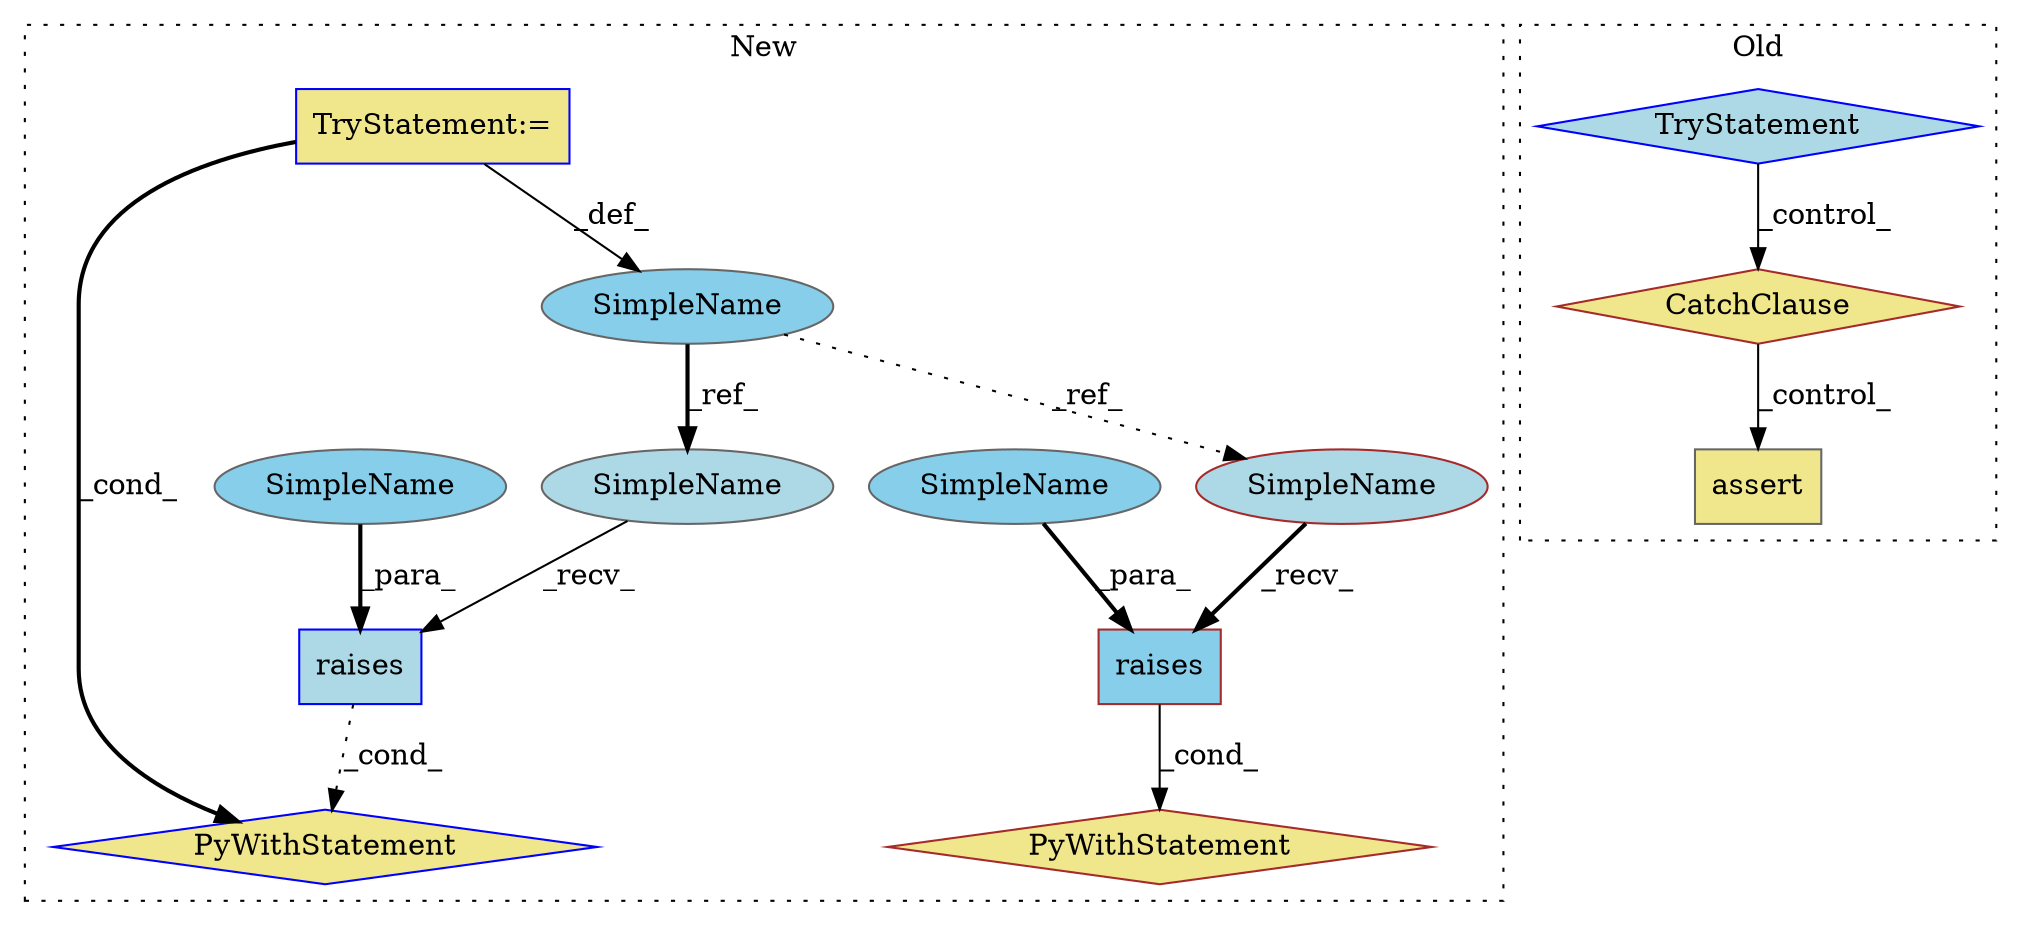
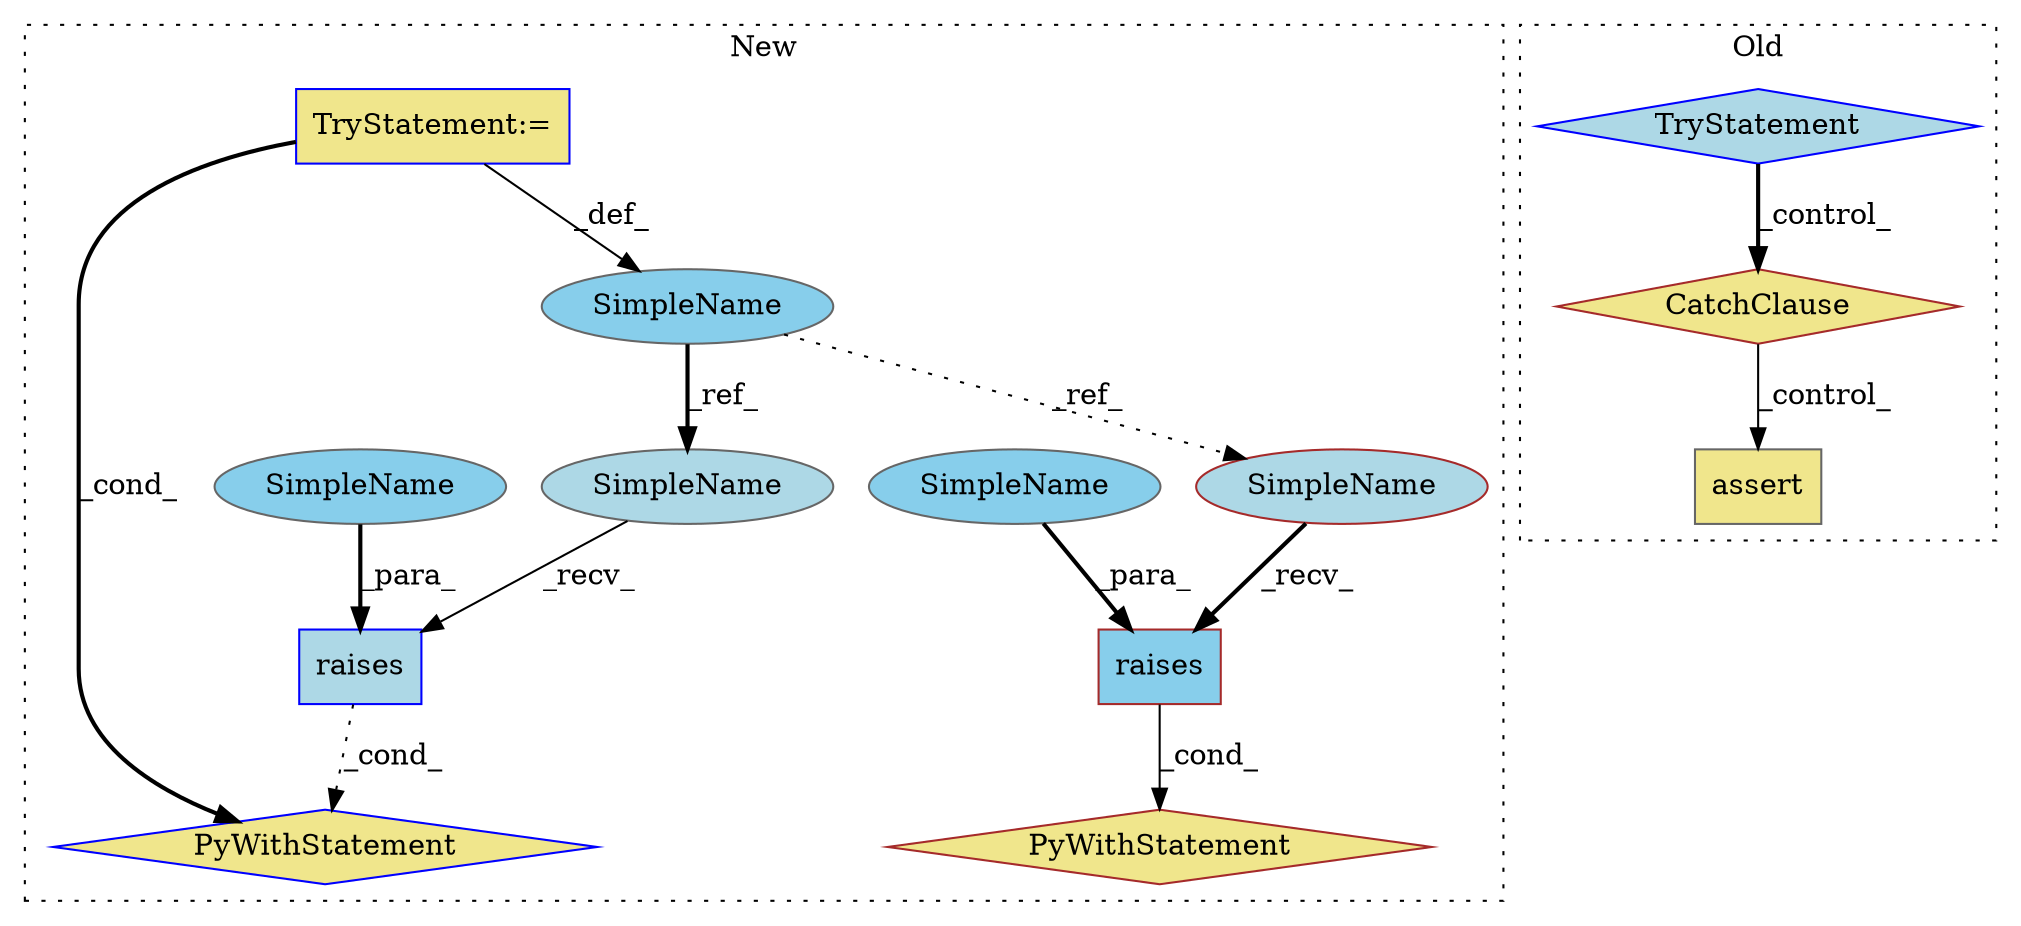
(1758, 206) -> (1758, 206)
